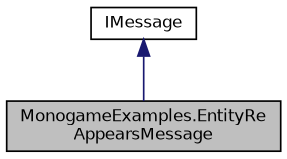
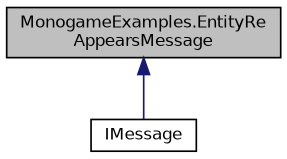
(144, 79) -> (144, 97)
